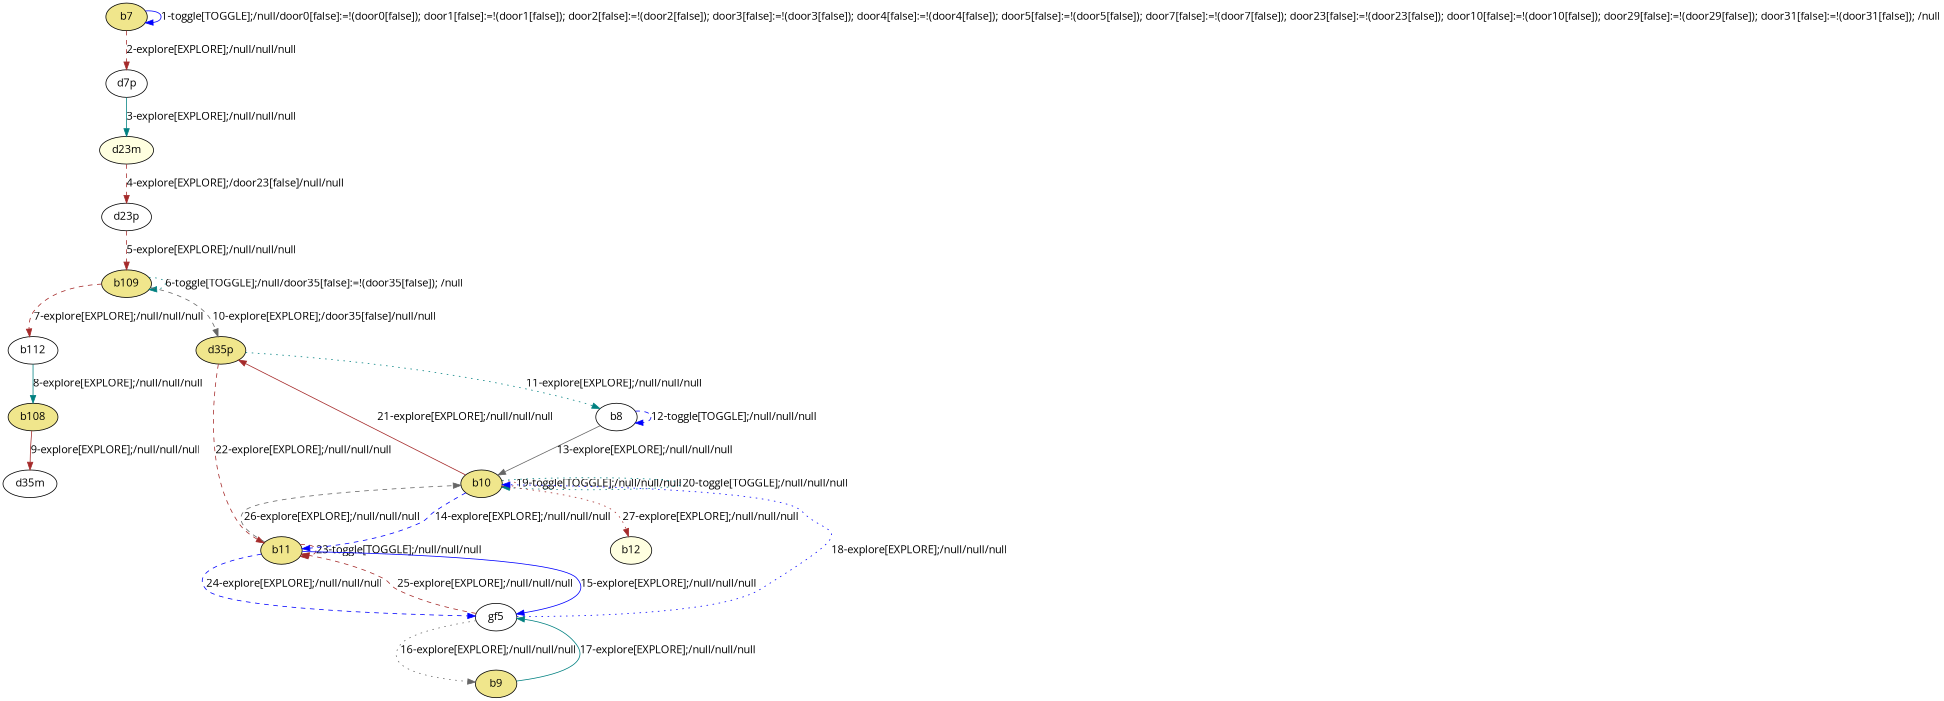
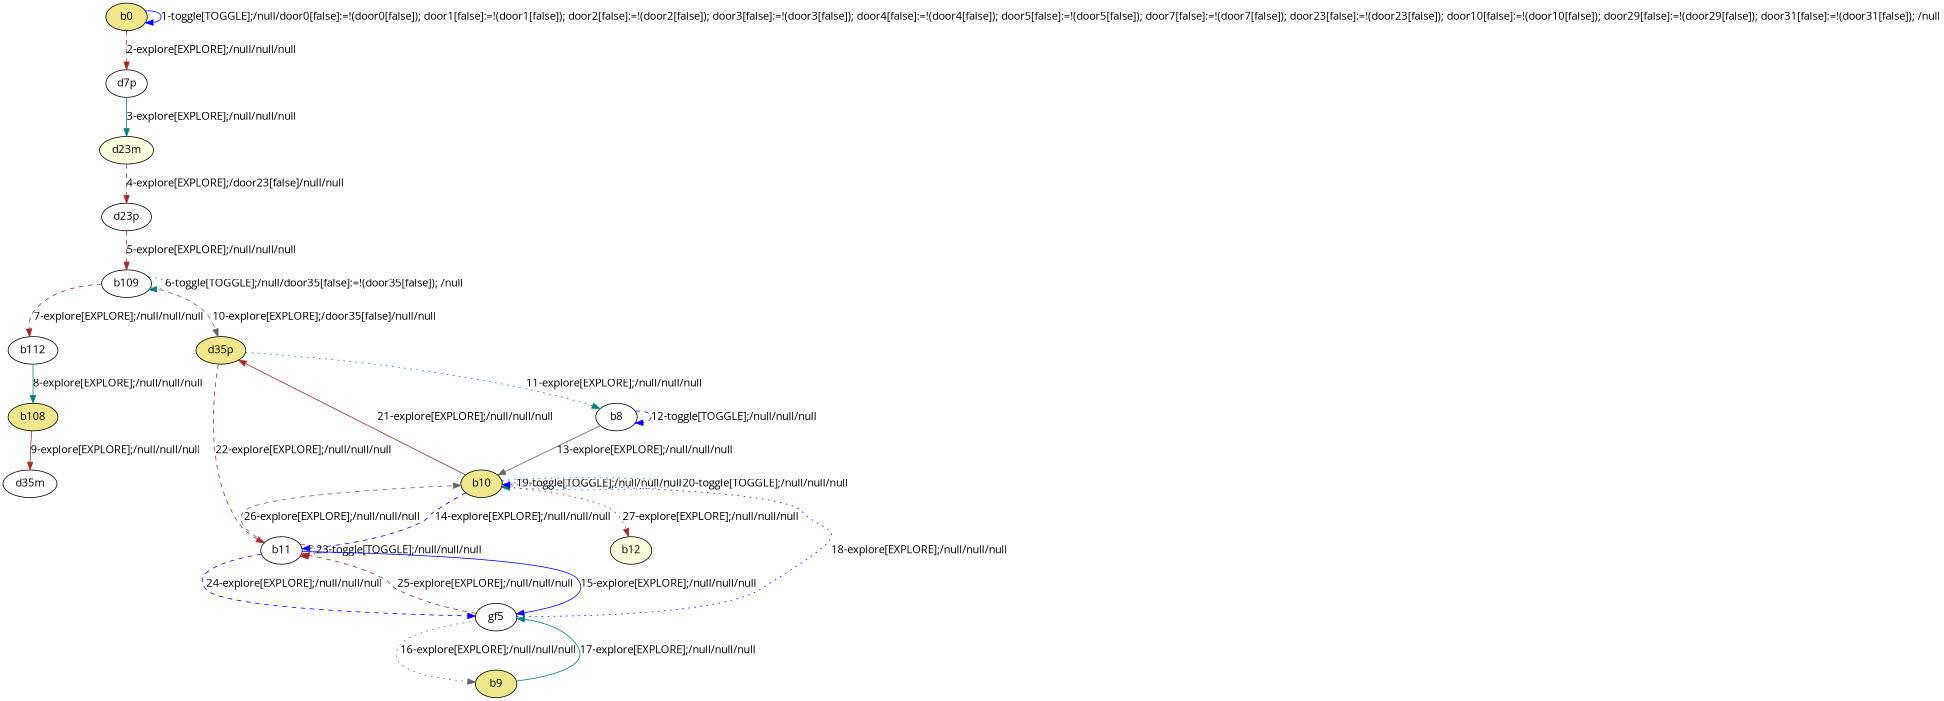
(127, 17) -> (127, 17)
(127, 284) -> (127, 284)
(281, 550) -> (281, 550)
